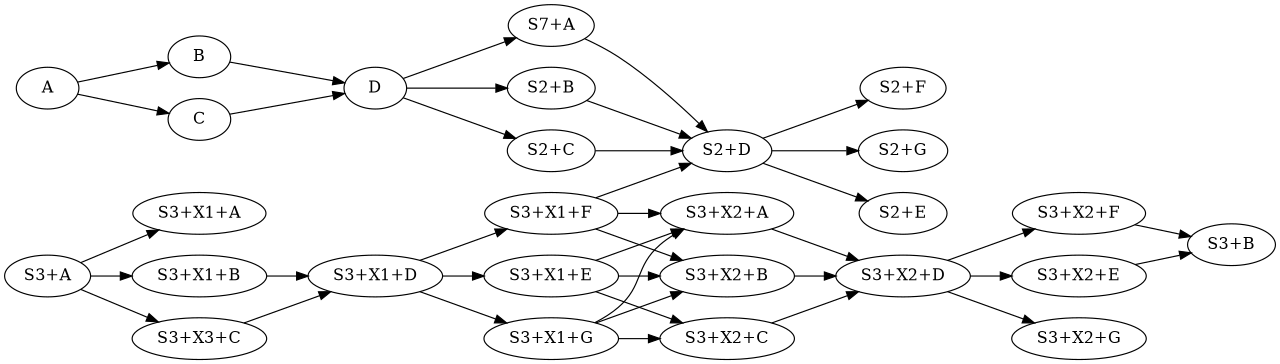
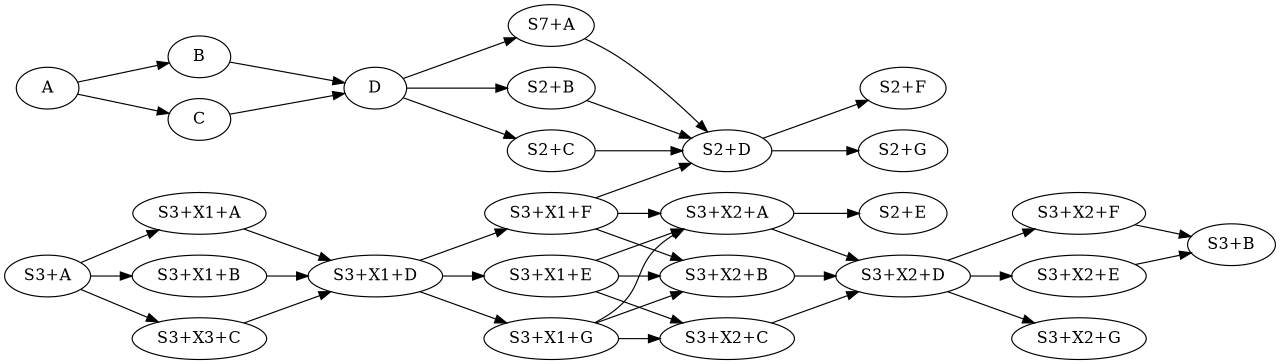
(810, 180) -> (821, 213)
none -> (282, 243)
